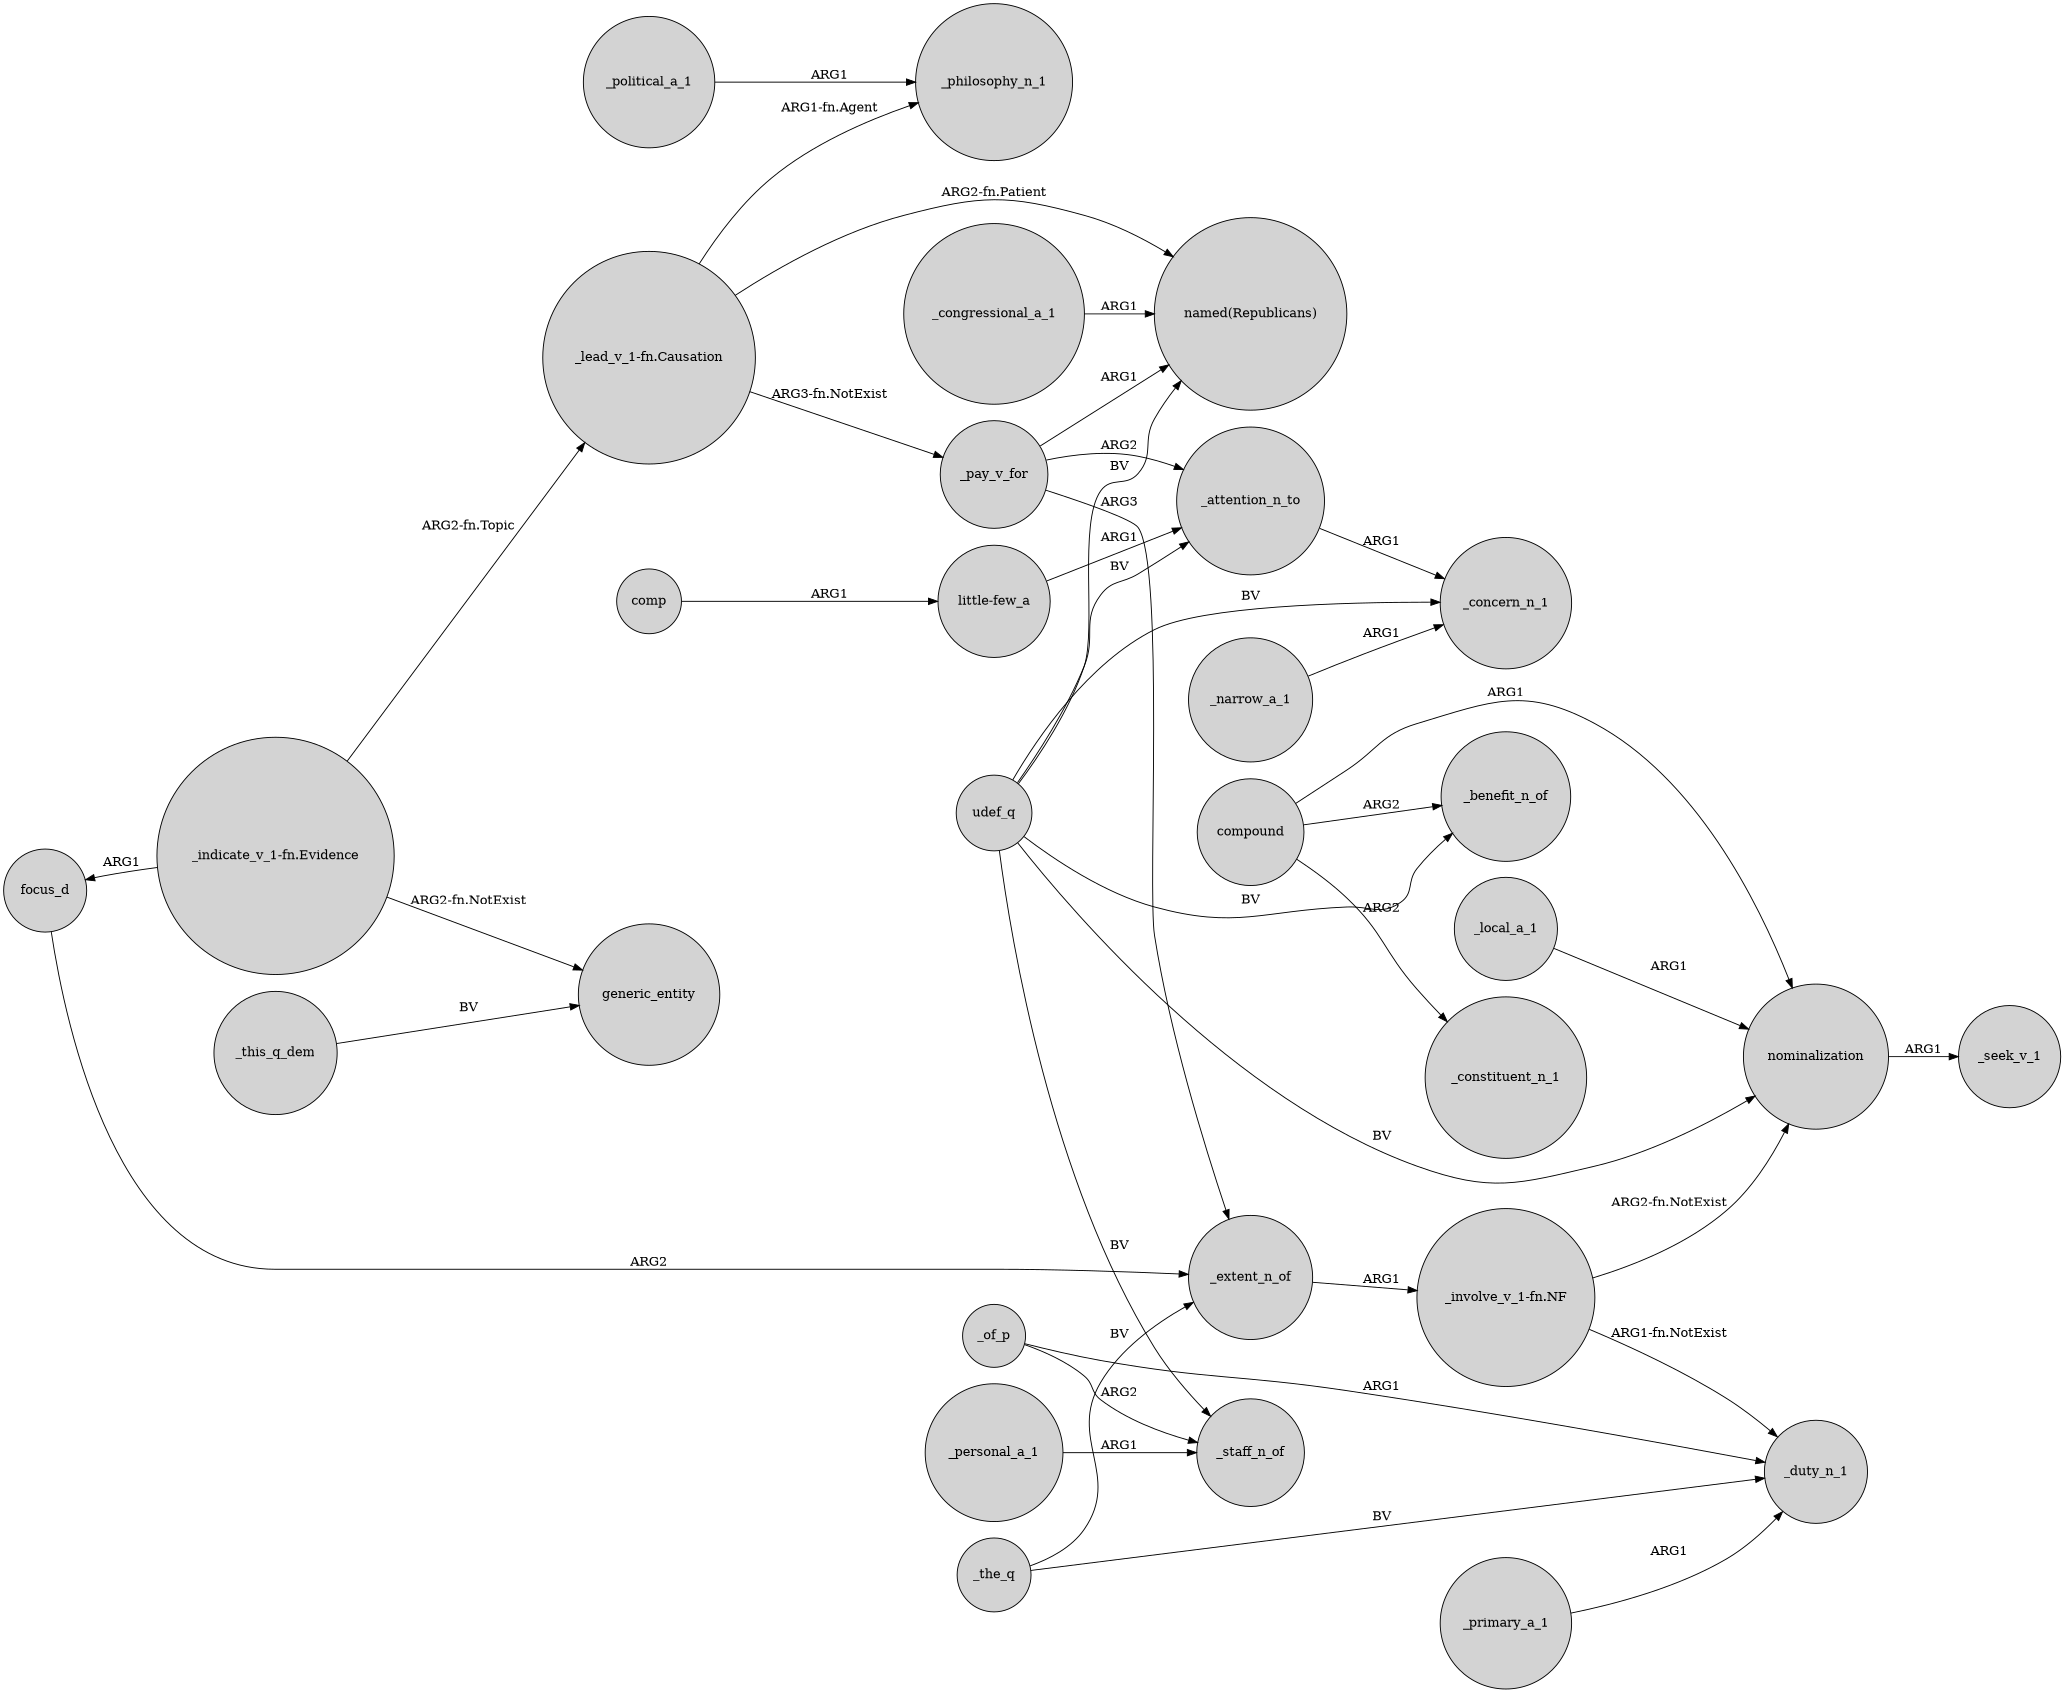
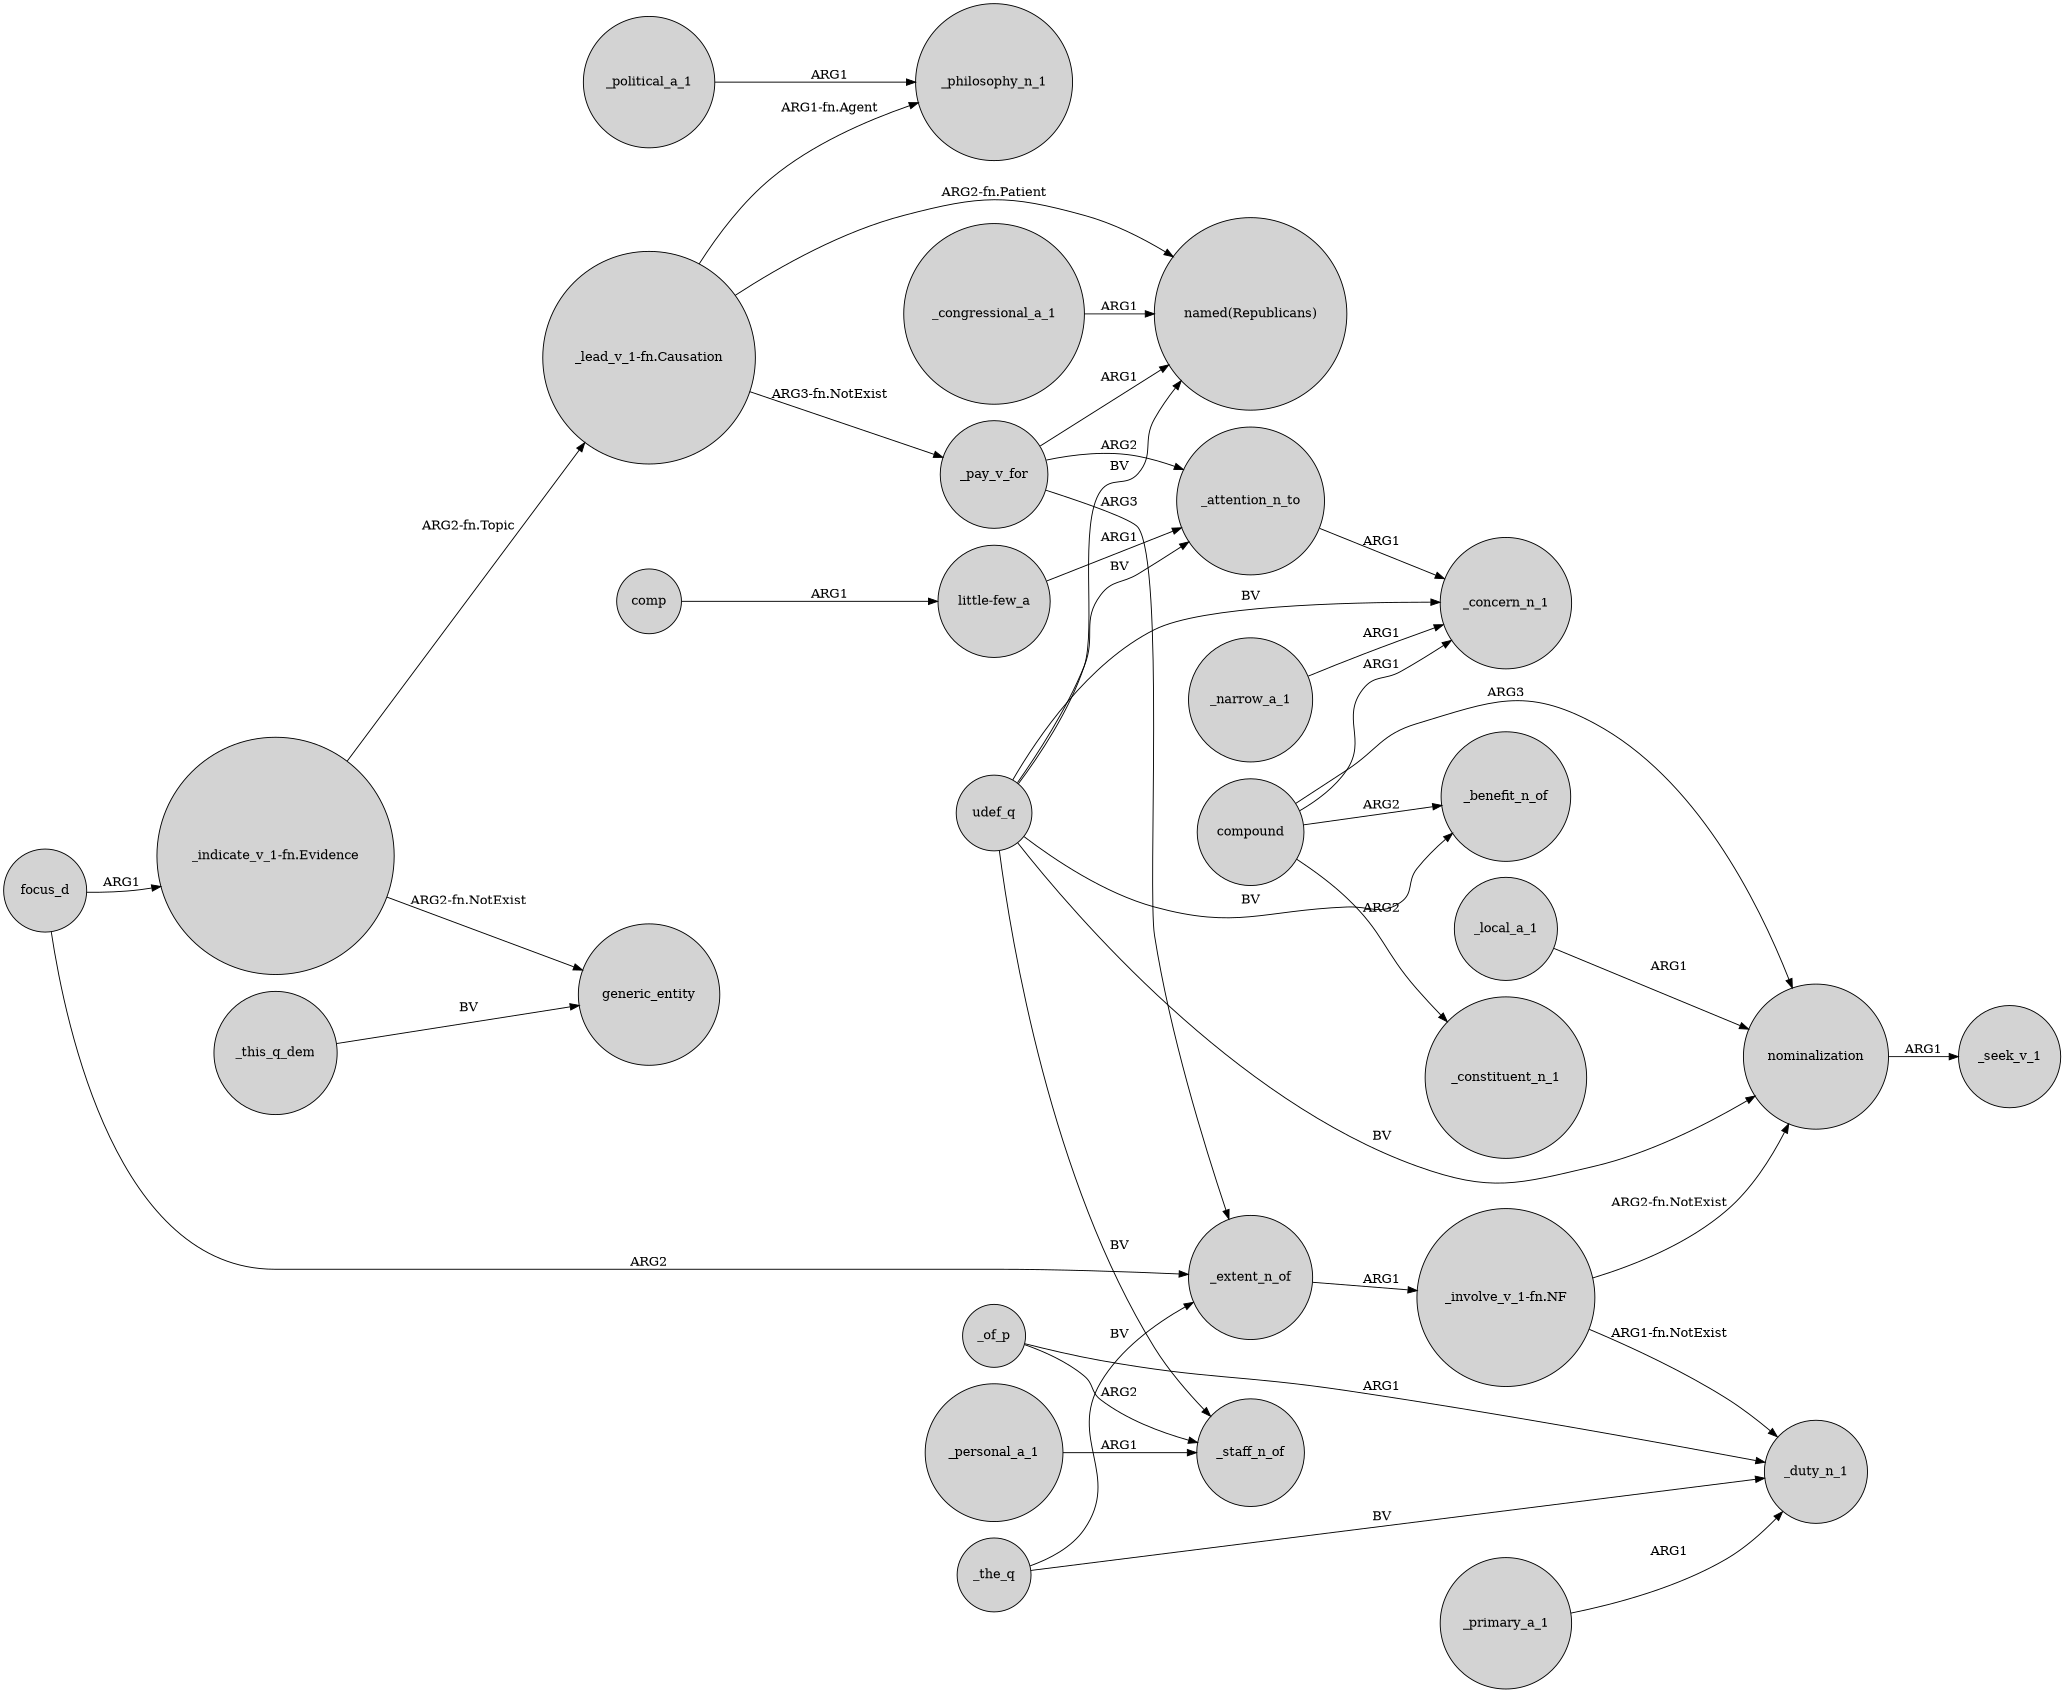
(1506, 693) -> (1506, 693)
none -> (1354, 714)
(126, 872) -> (119, 892)
